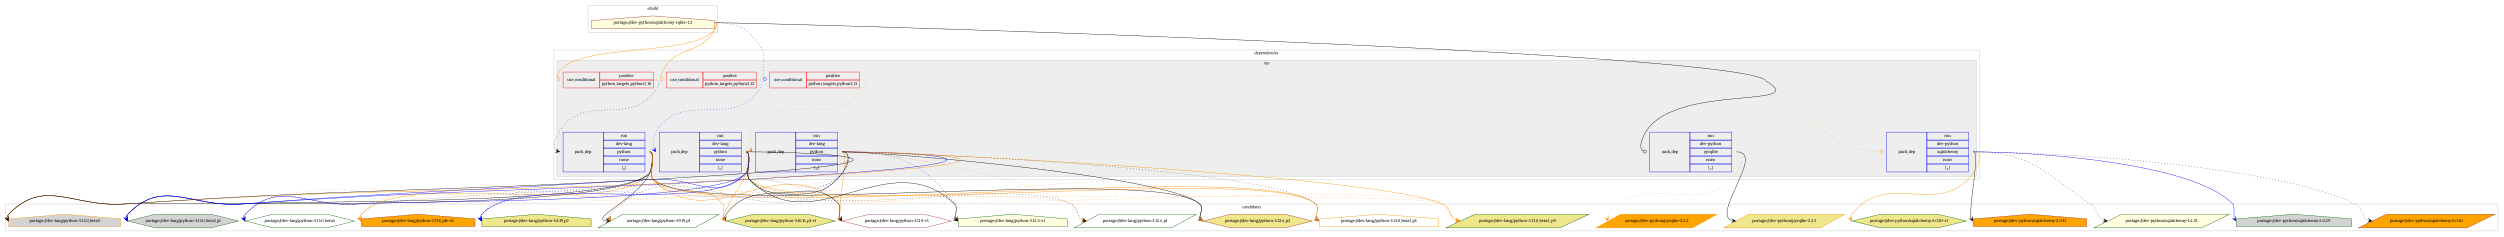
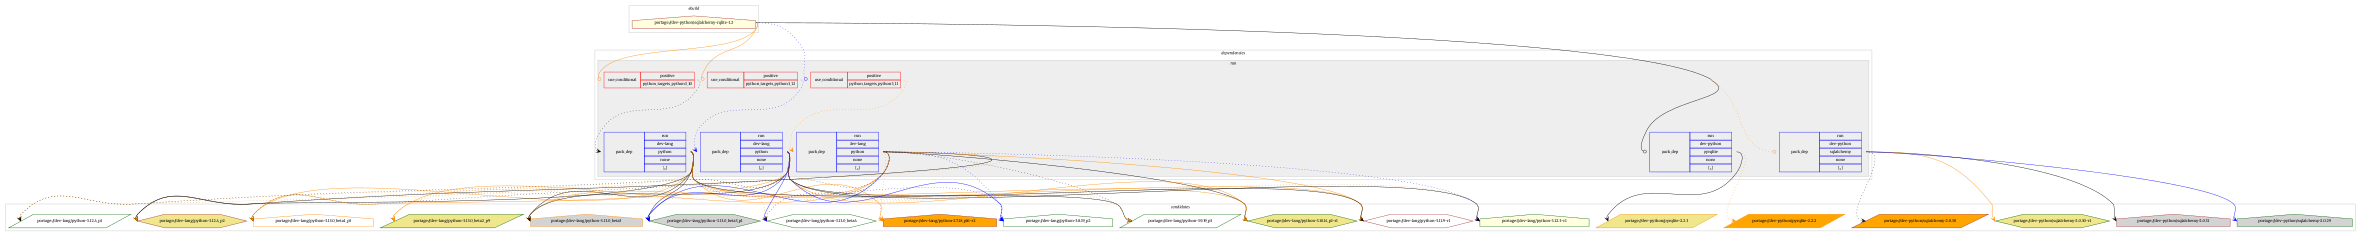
(537, 221) -> (1058, 221)
(2030, 221) -> (2173, 221)
(2162, 221) -> none
